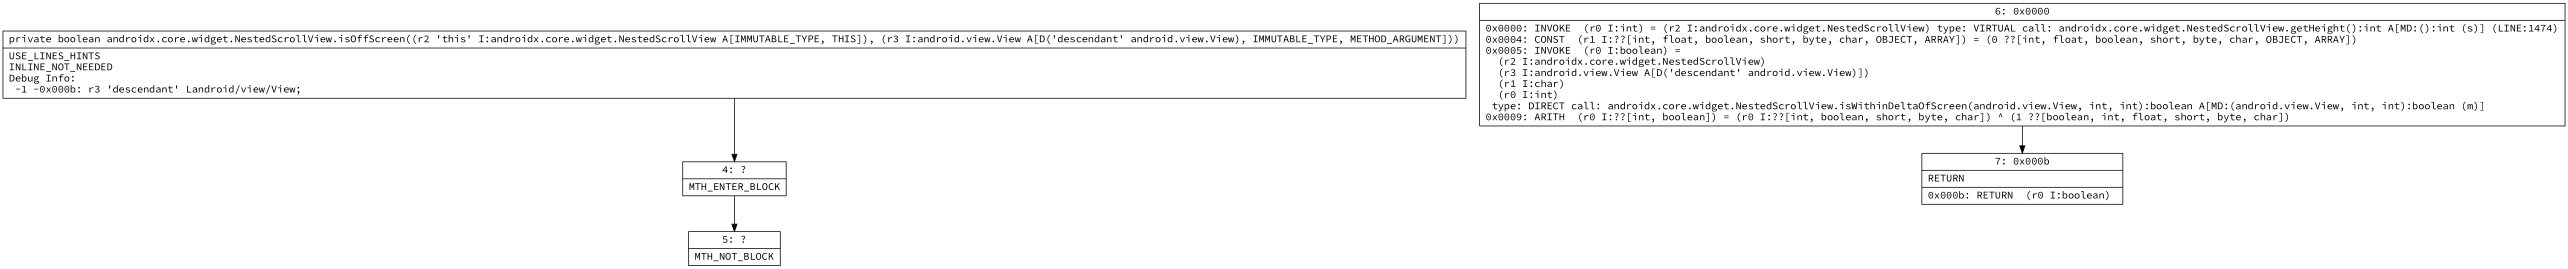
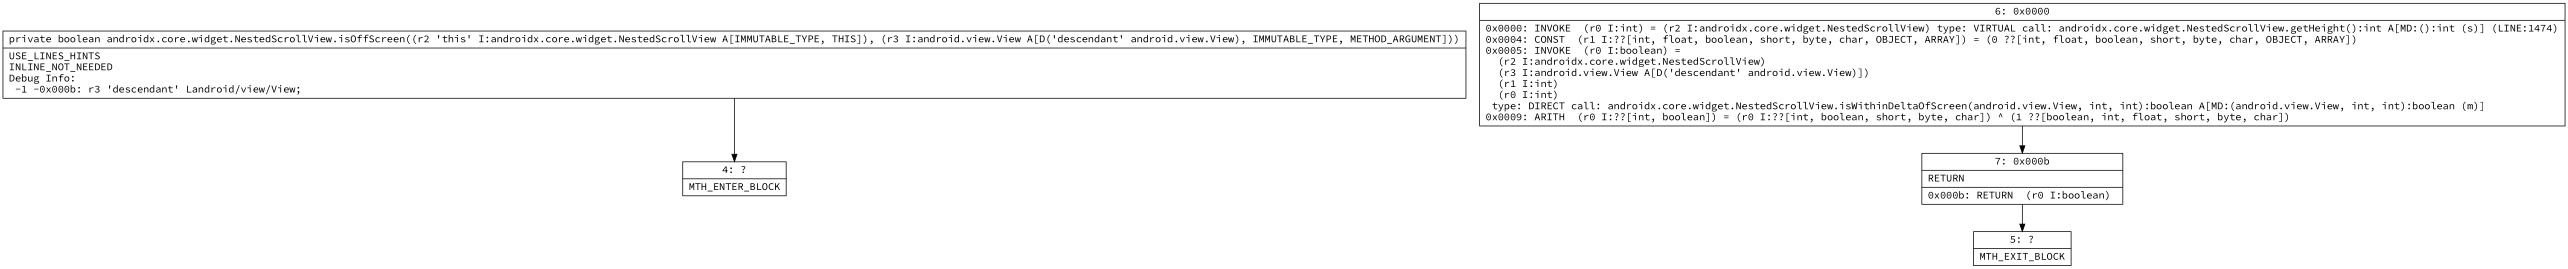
(1525, 84) -> (1522, 84)
(734, 210) -> (2022, 214)
(734, 257) -> (2022, 257)
